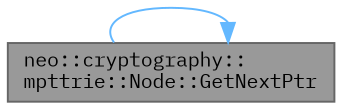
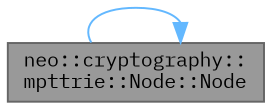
(171, 72) -> (136, 72)
